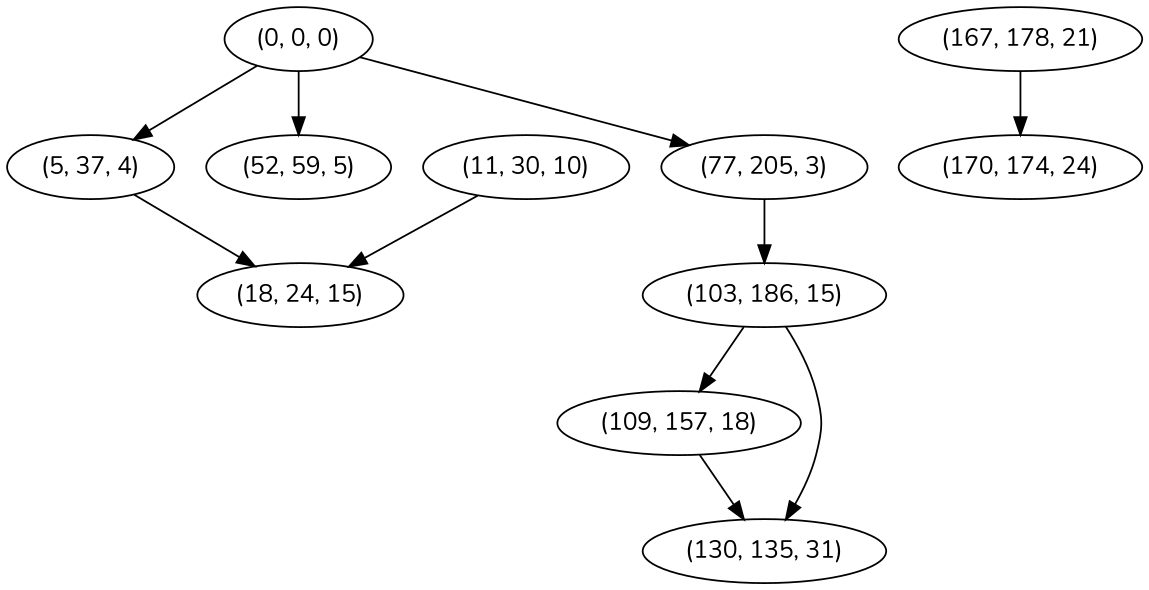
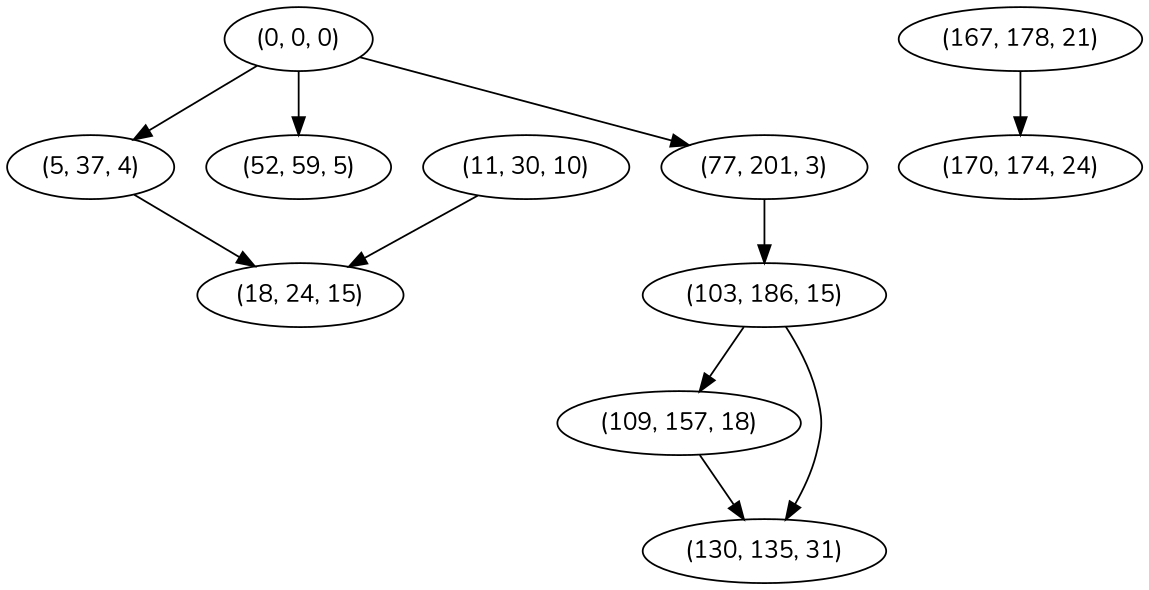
(764, 167) -> (764, 167)
